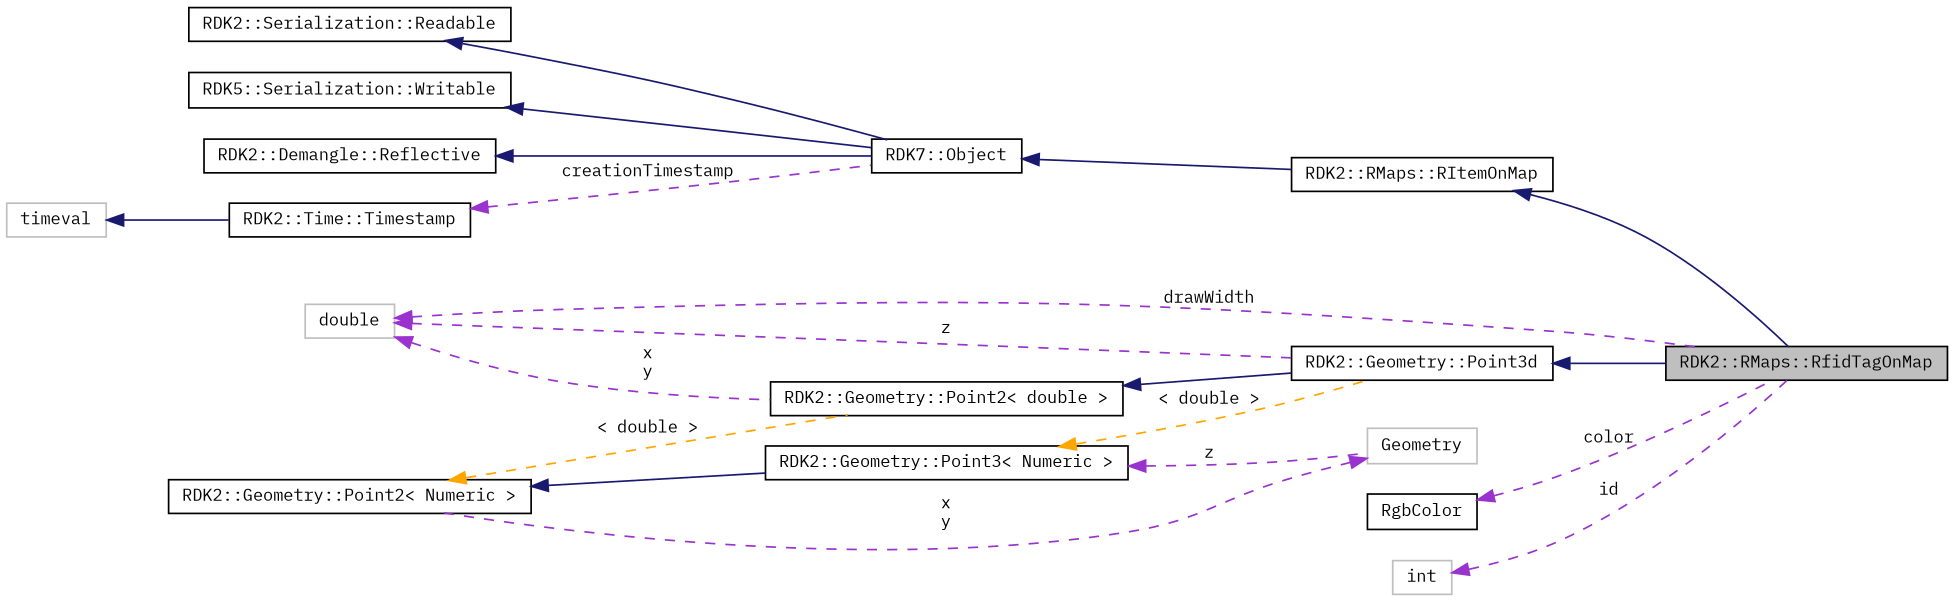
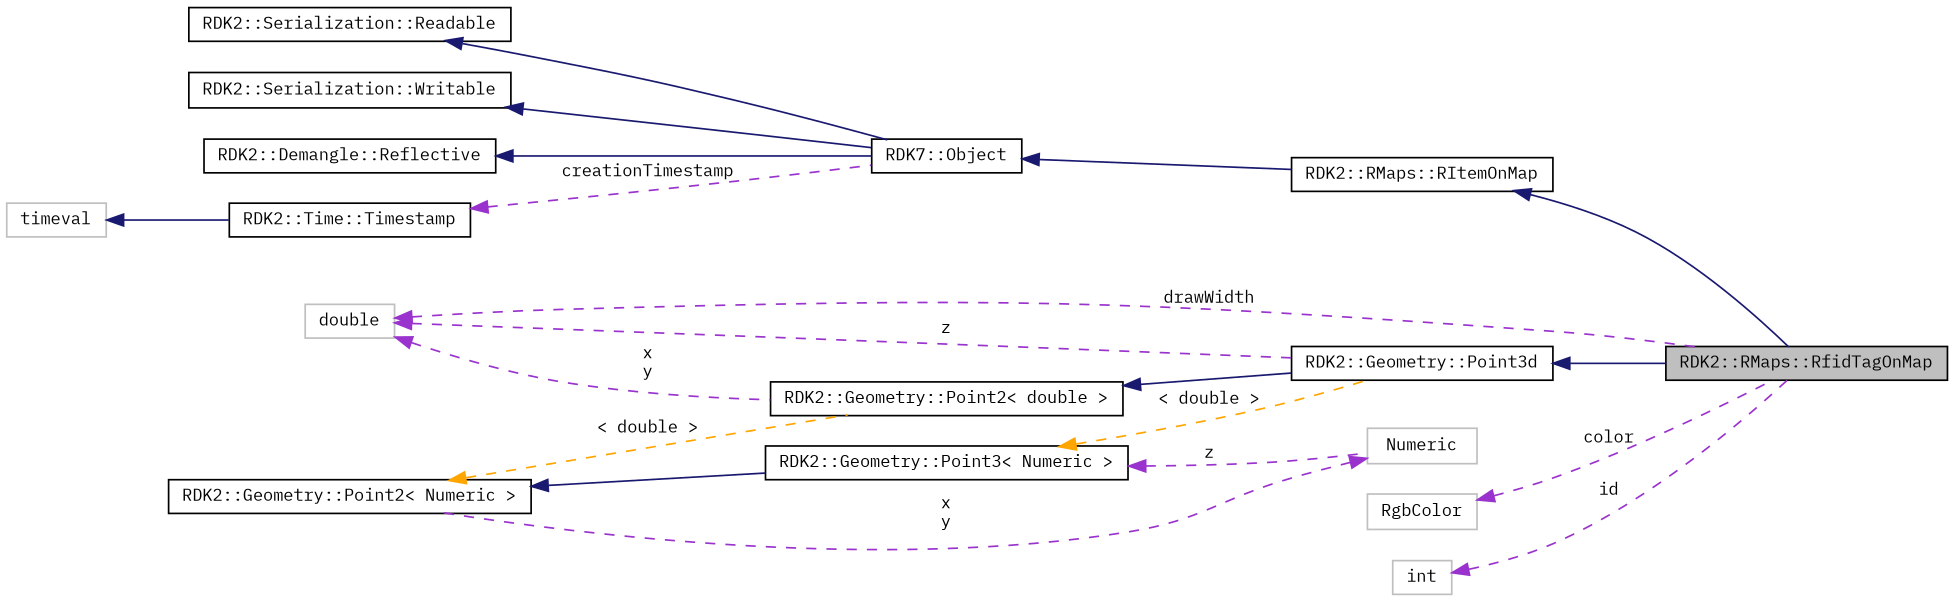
(350, 90) -> (350, 90)
(1422, 446) -> (1422, 446)
(1422, 512) -> (1422, 512)
